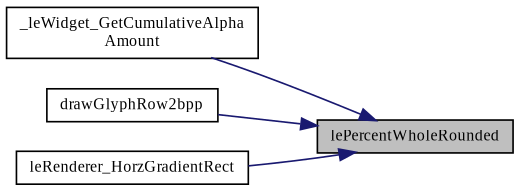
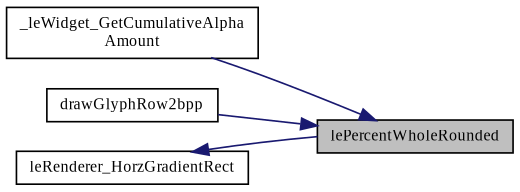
(294, 161) -> (263, 142)
